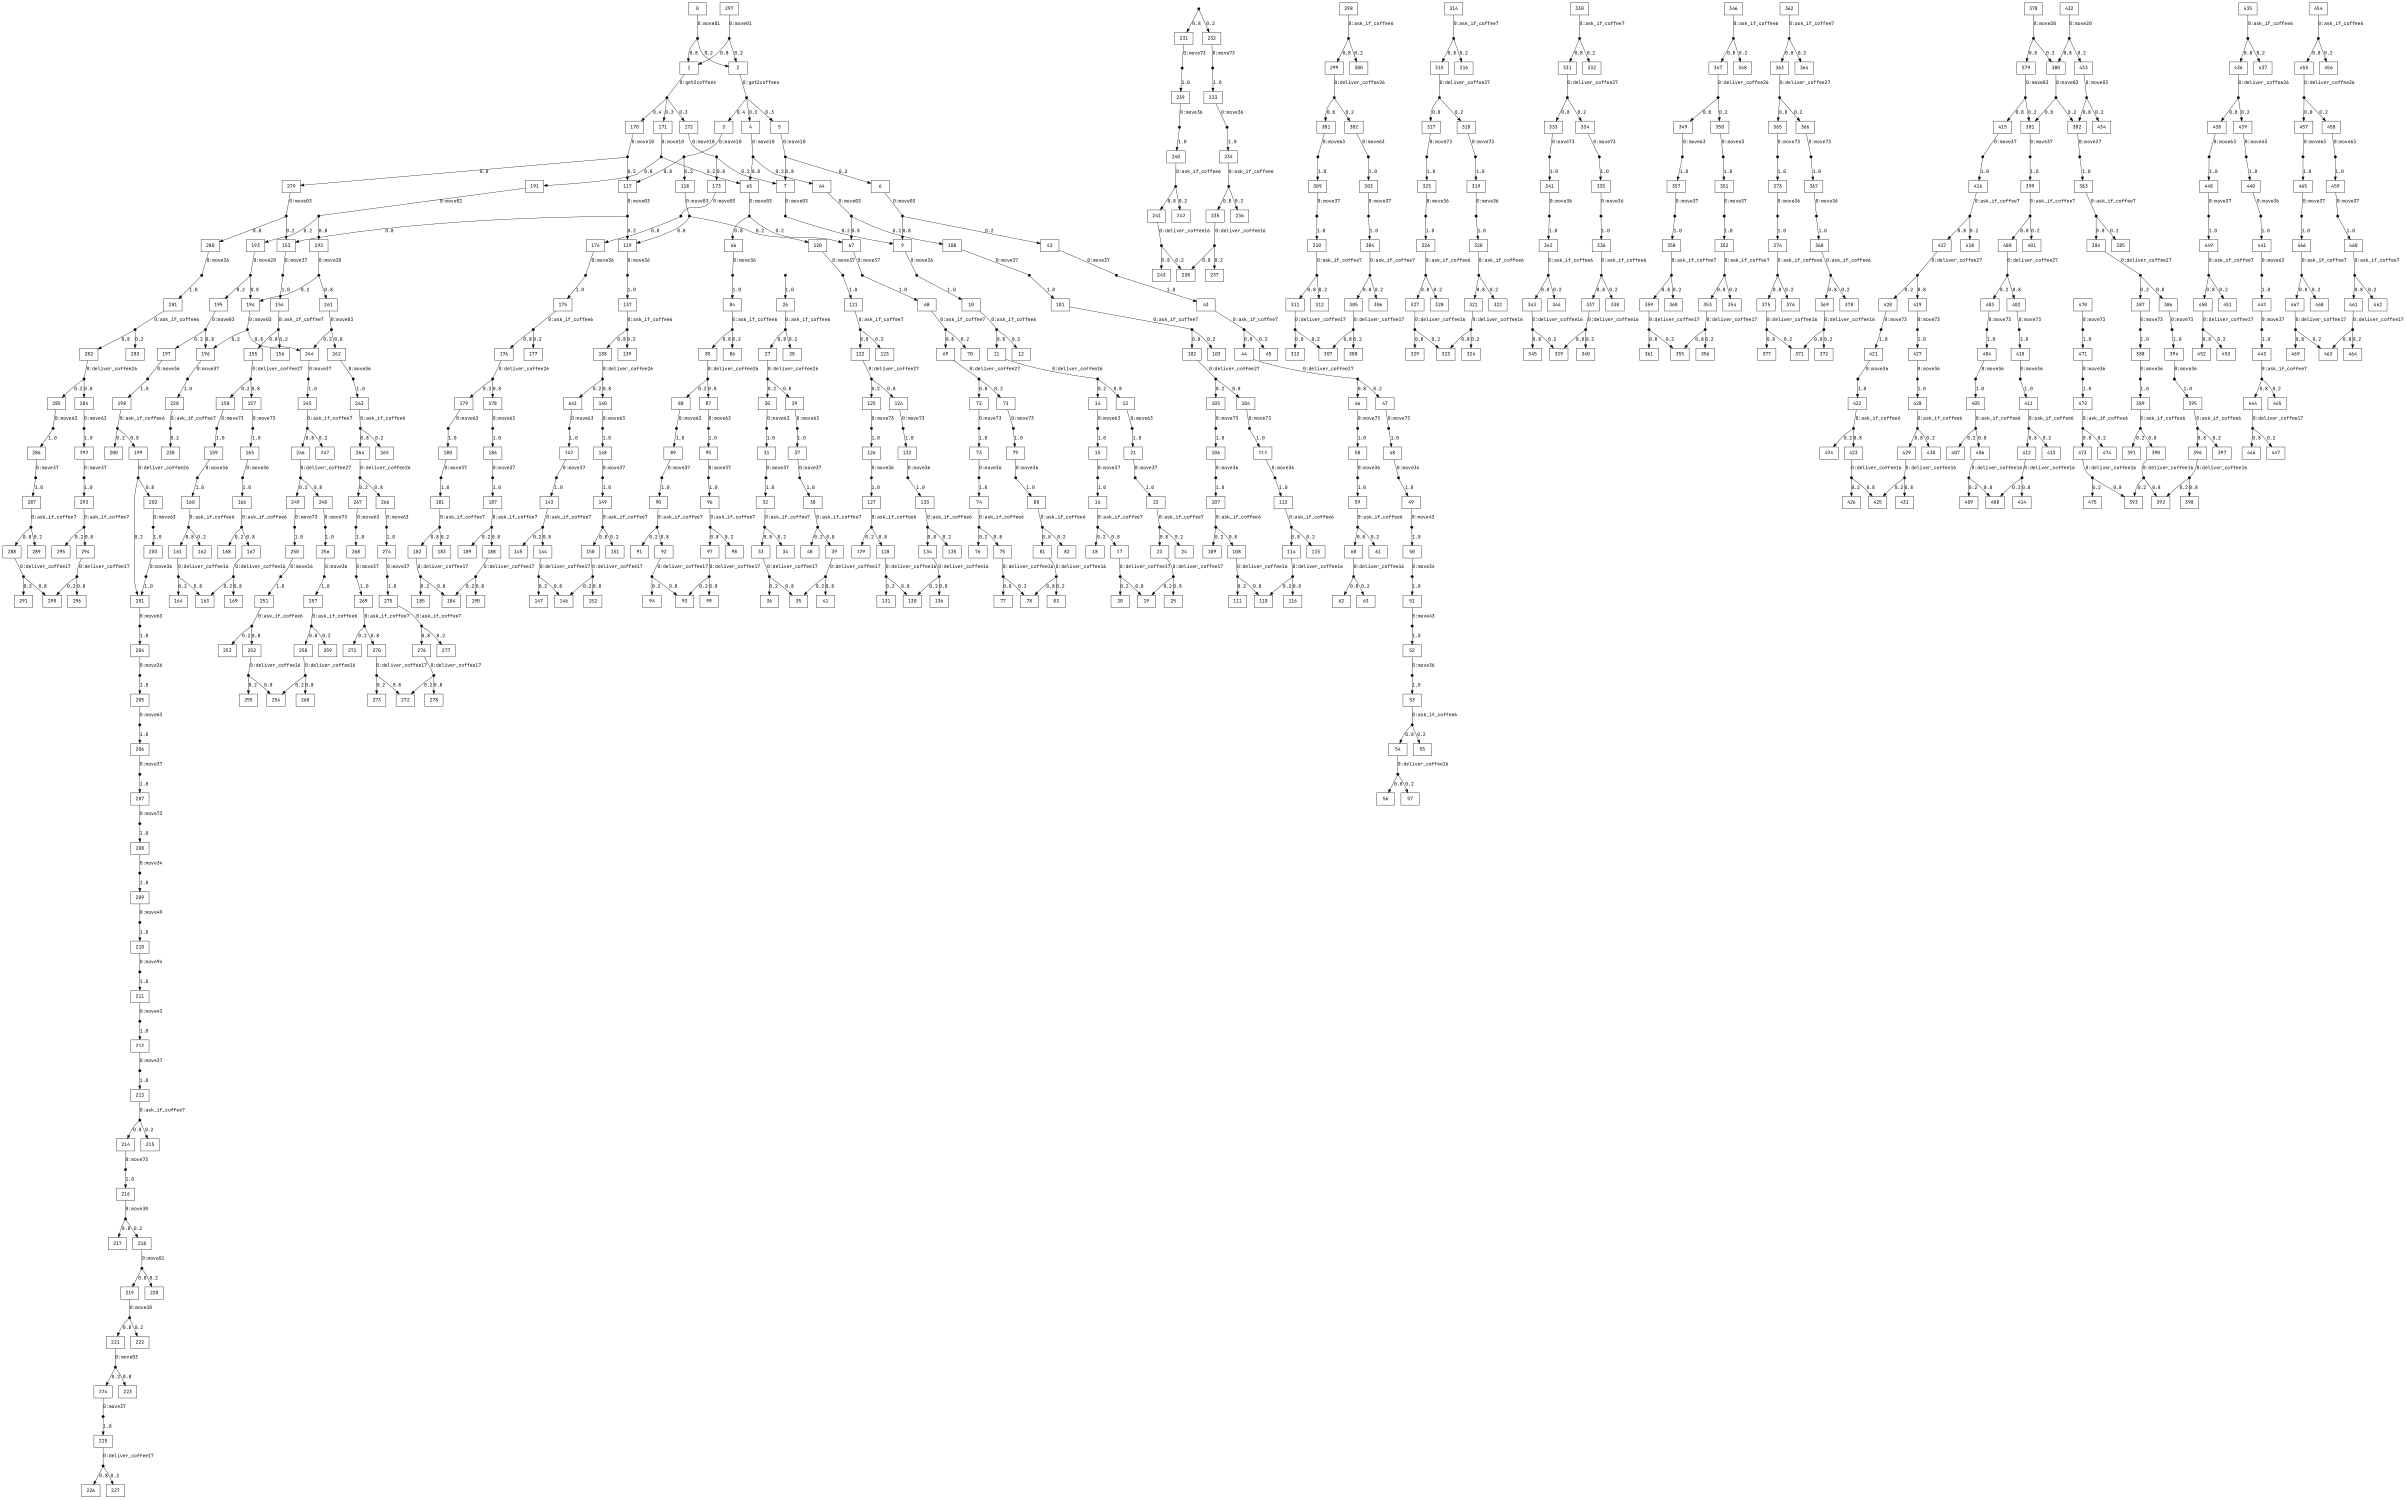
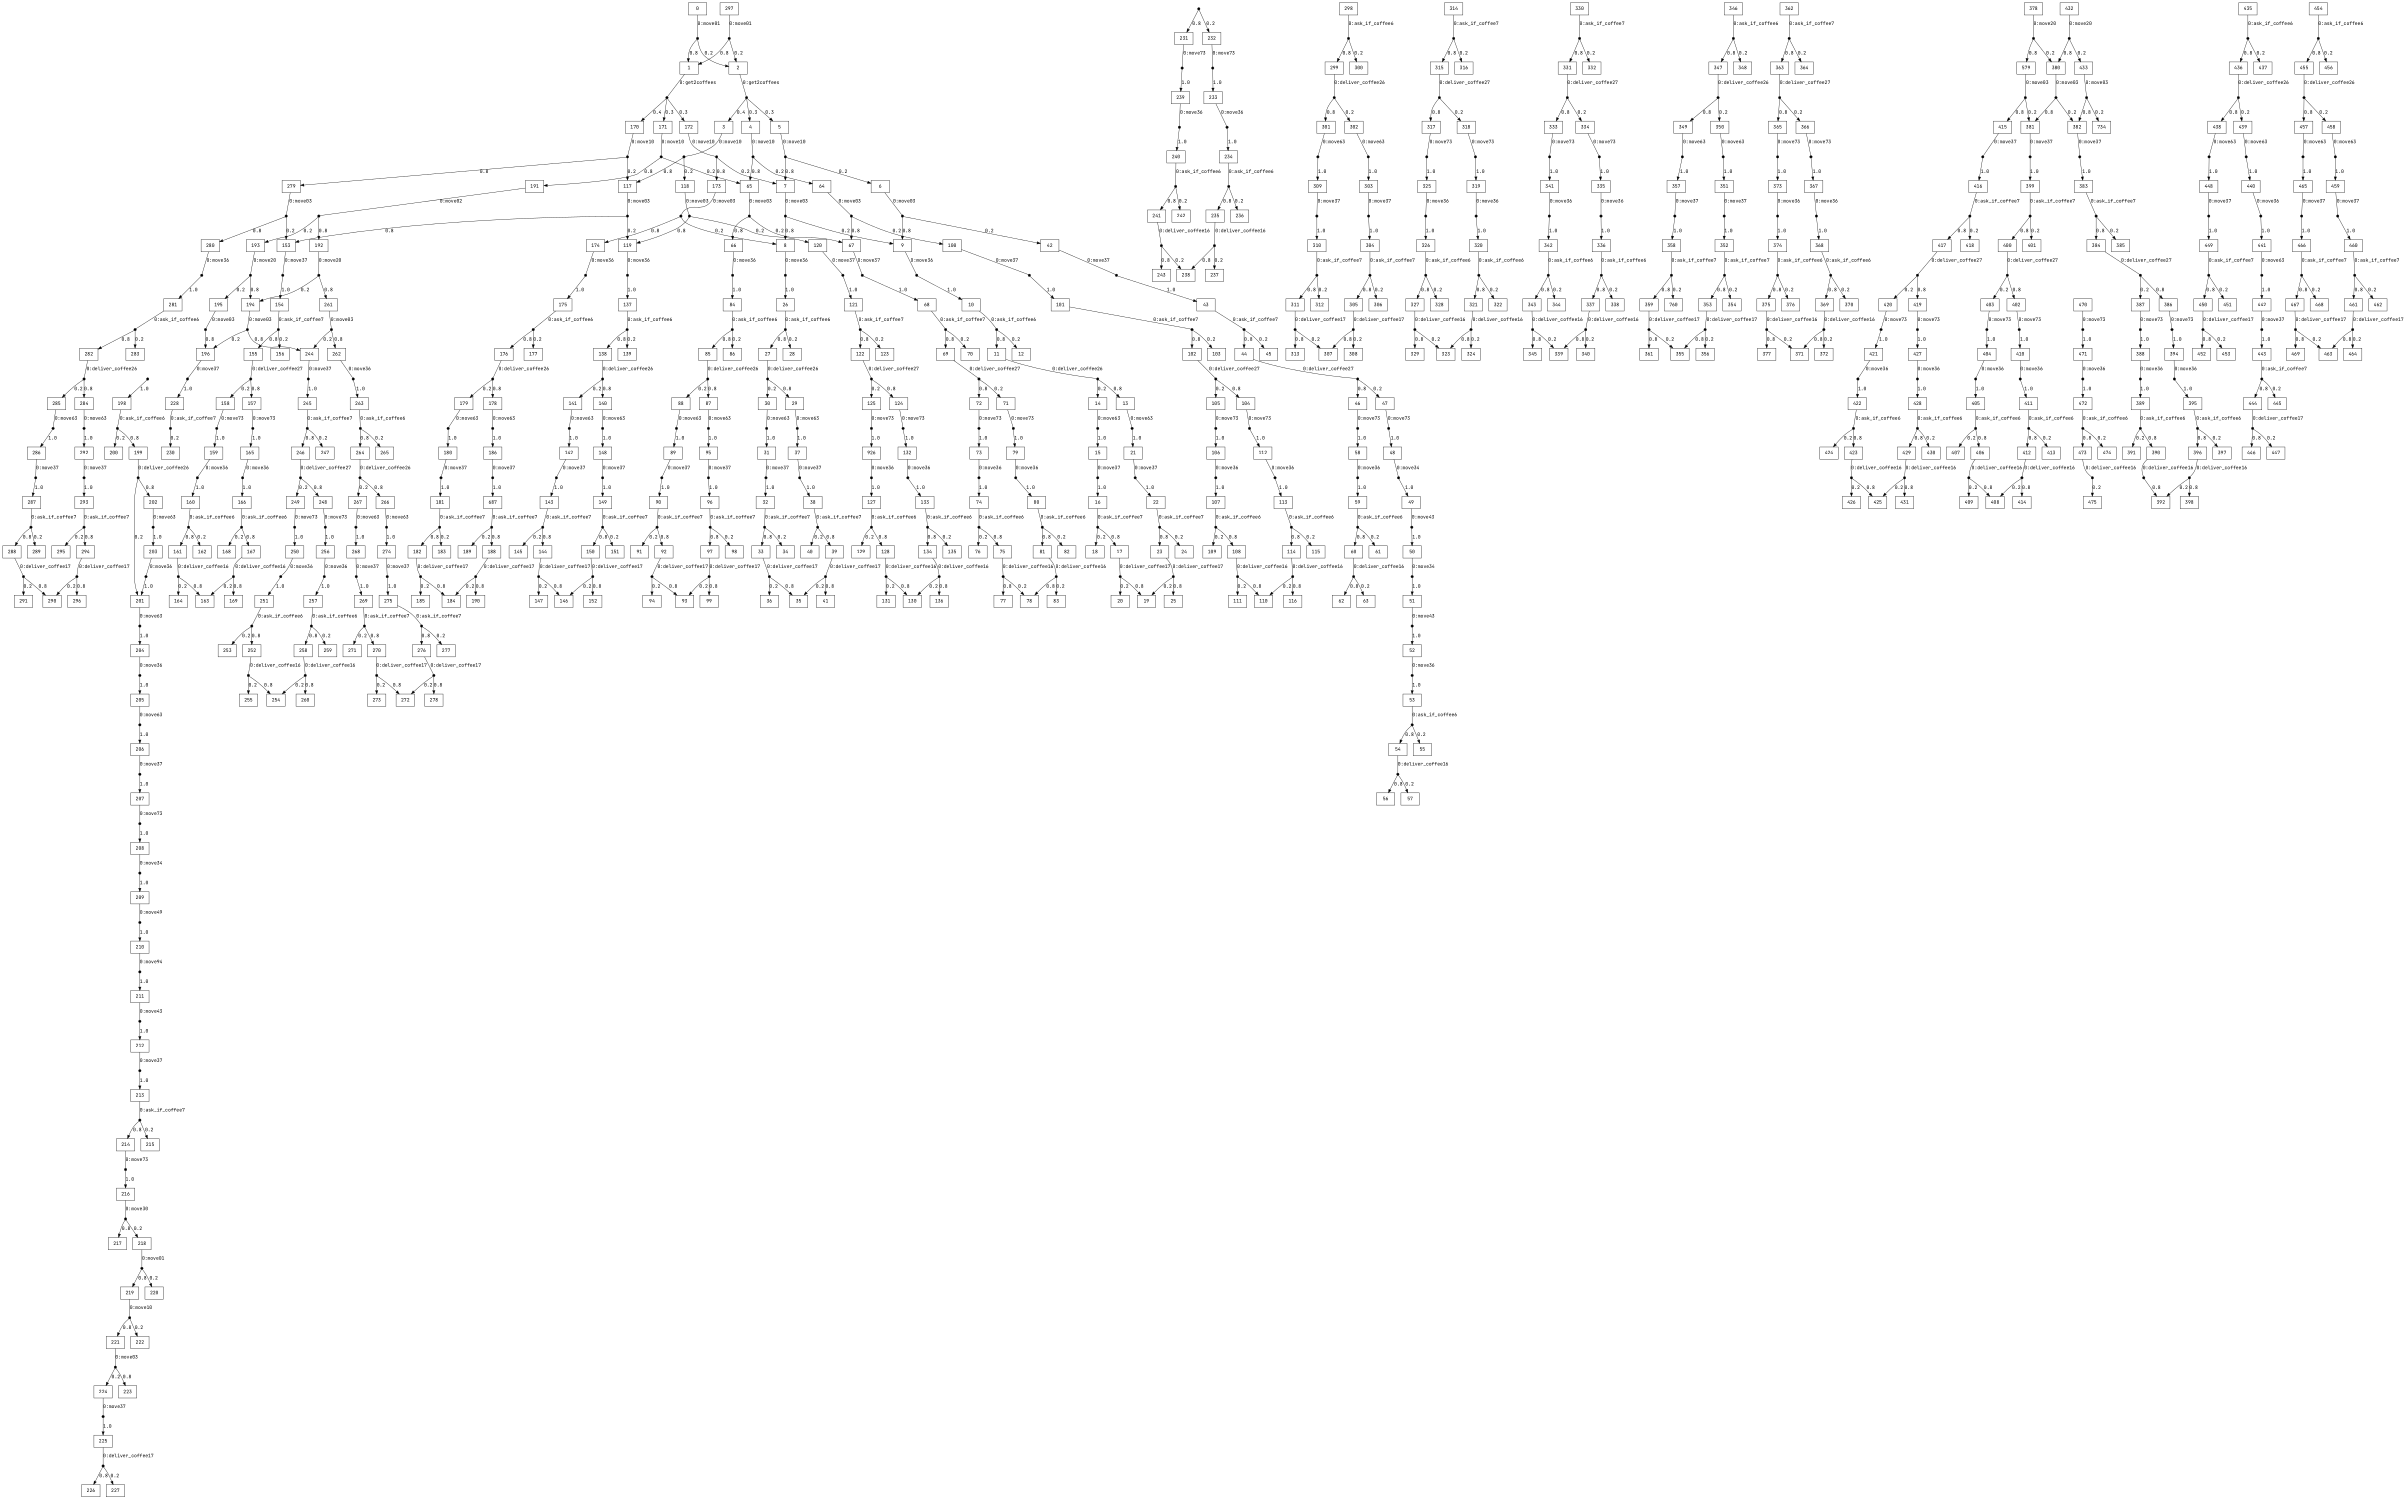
(2102, 127) -> (2102, 127)
none -> (785, 246)
(1673, 305) -> (1673, 305)
(166, 354) -> none
(573, 404) -> (573, 404)
(871, 453) -> (871, 453)
(493, 503) -> (493, 503)
(2134, 503) -> none
